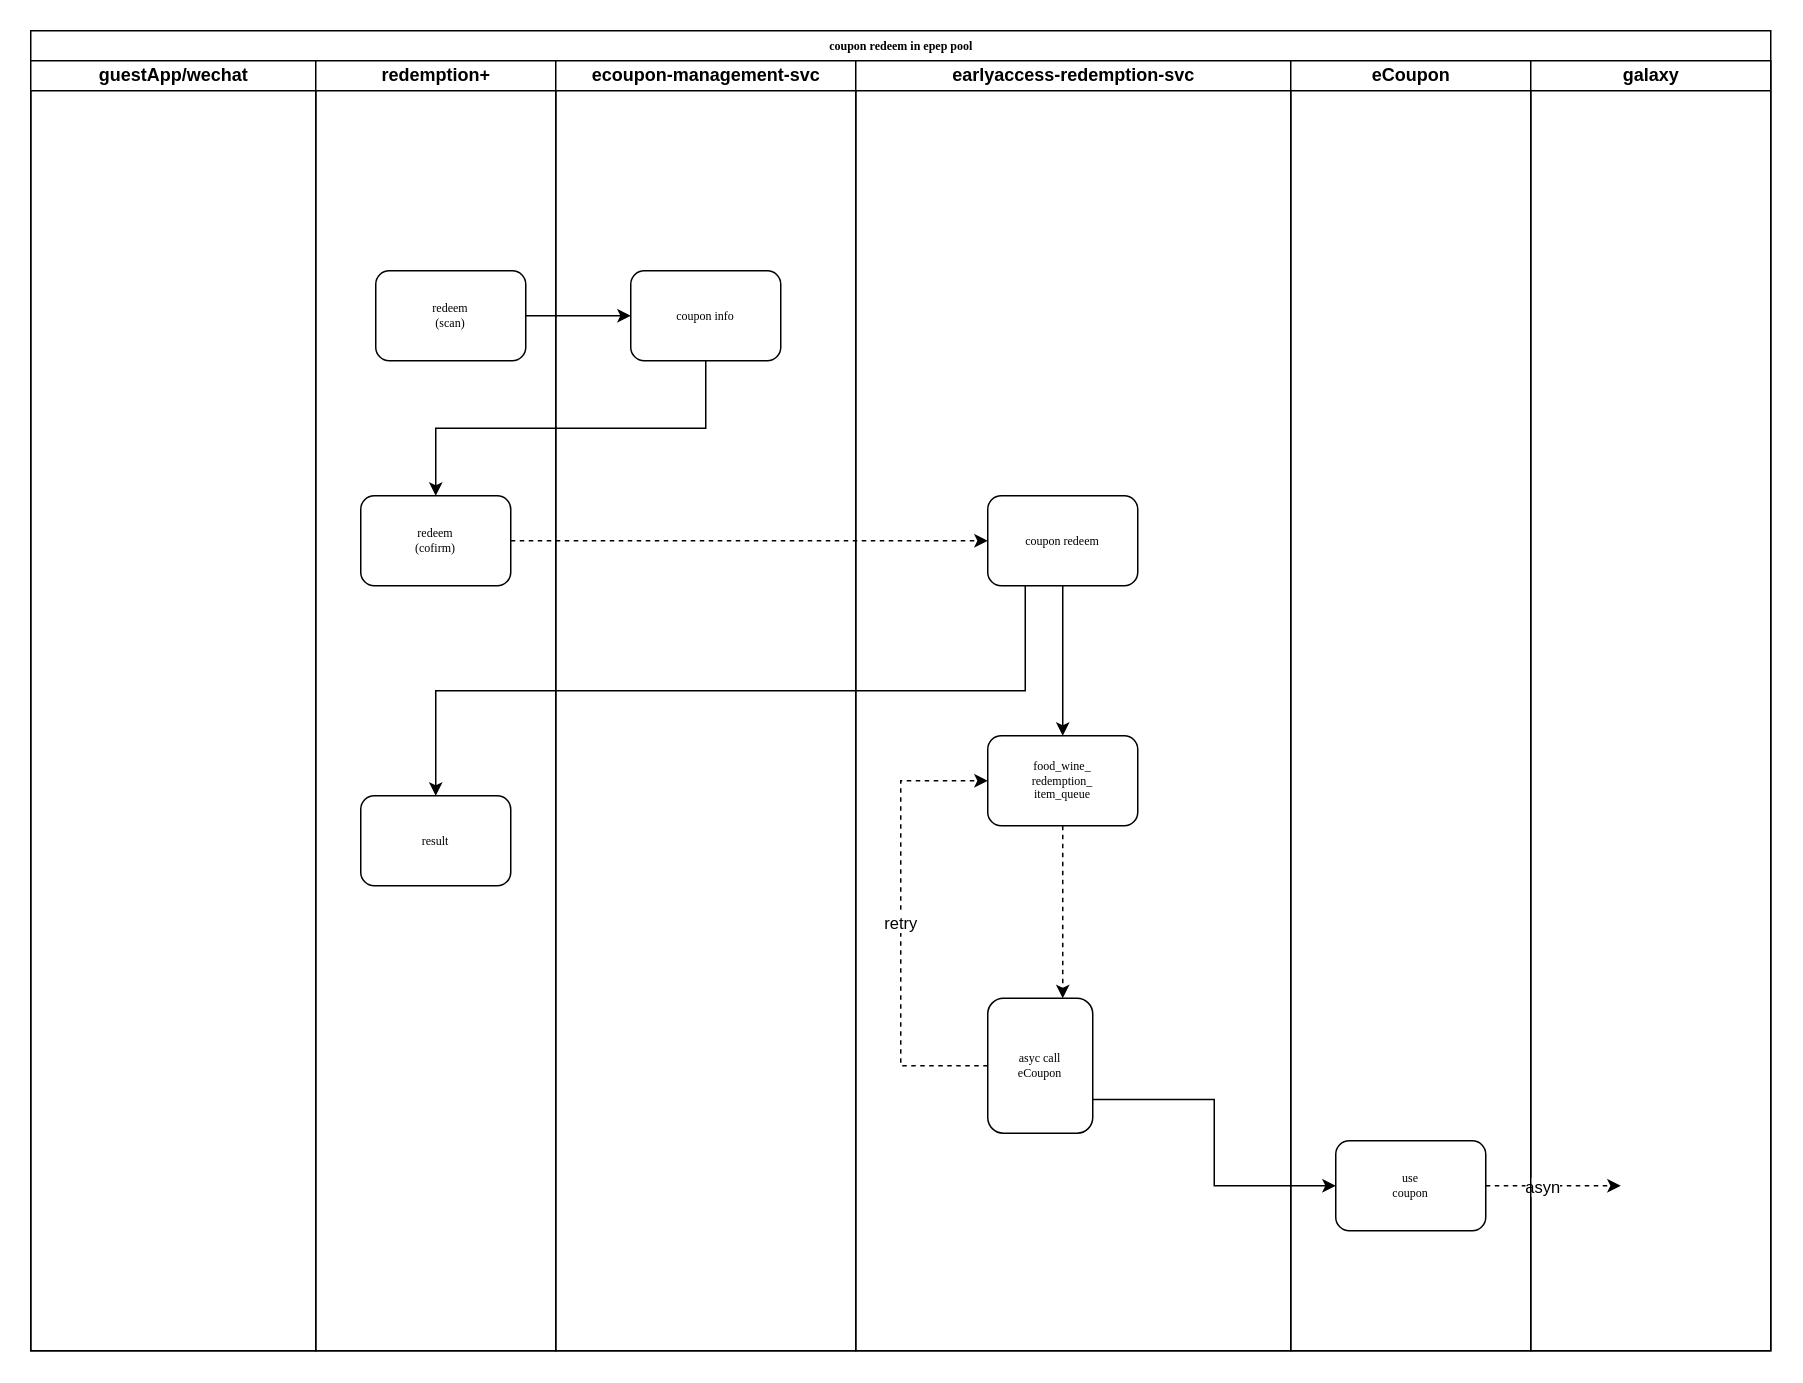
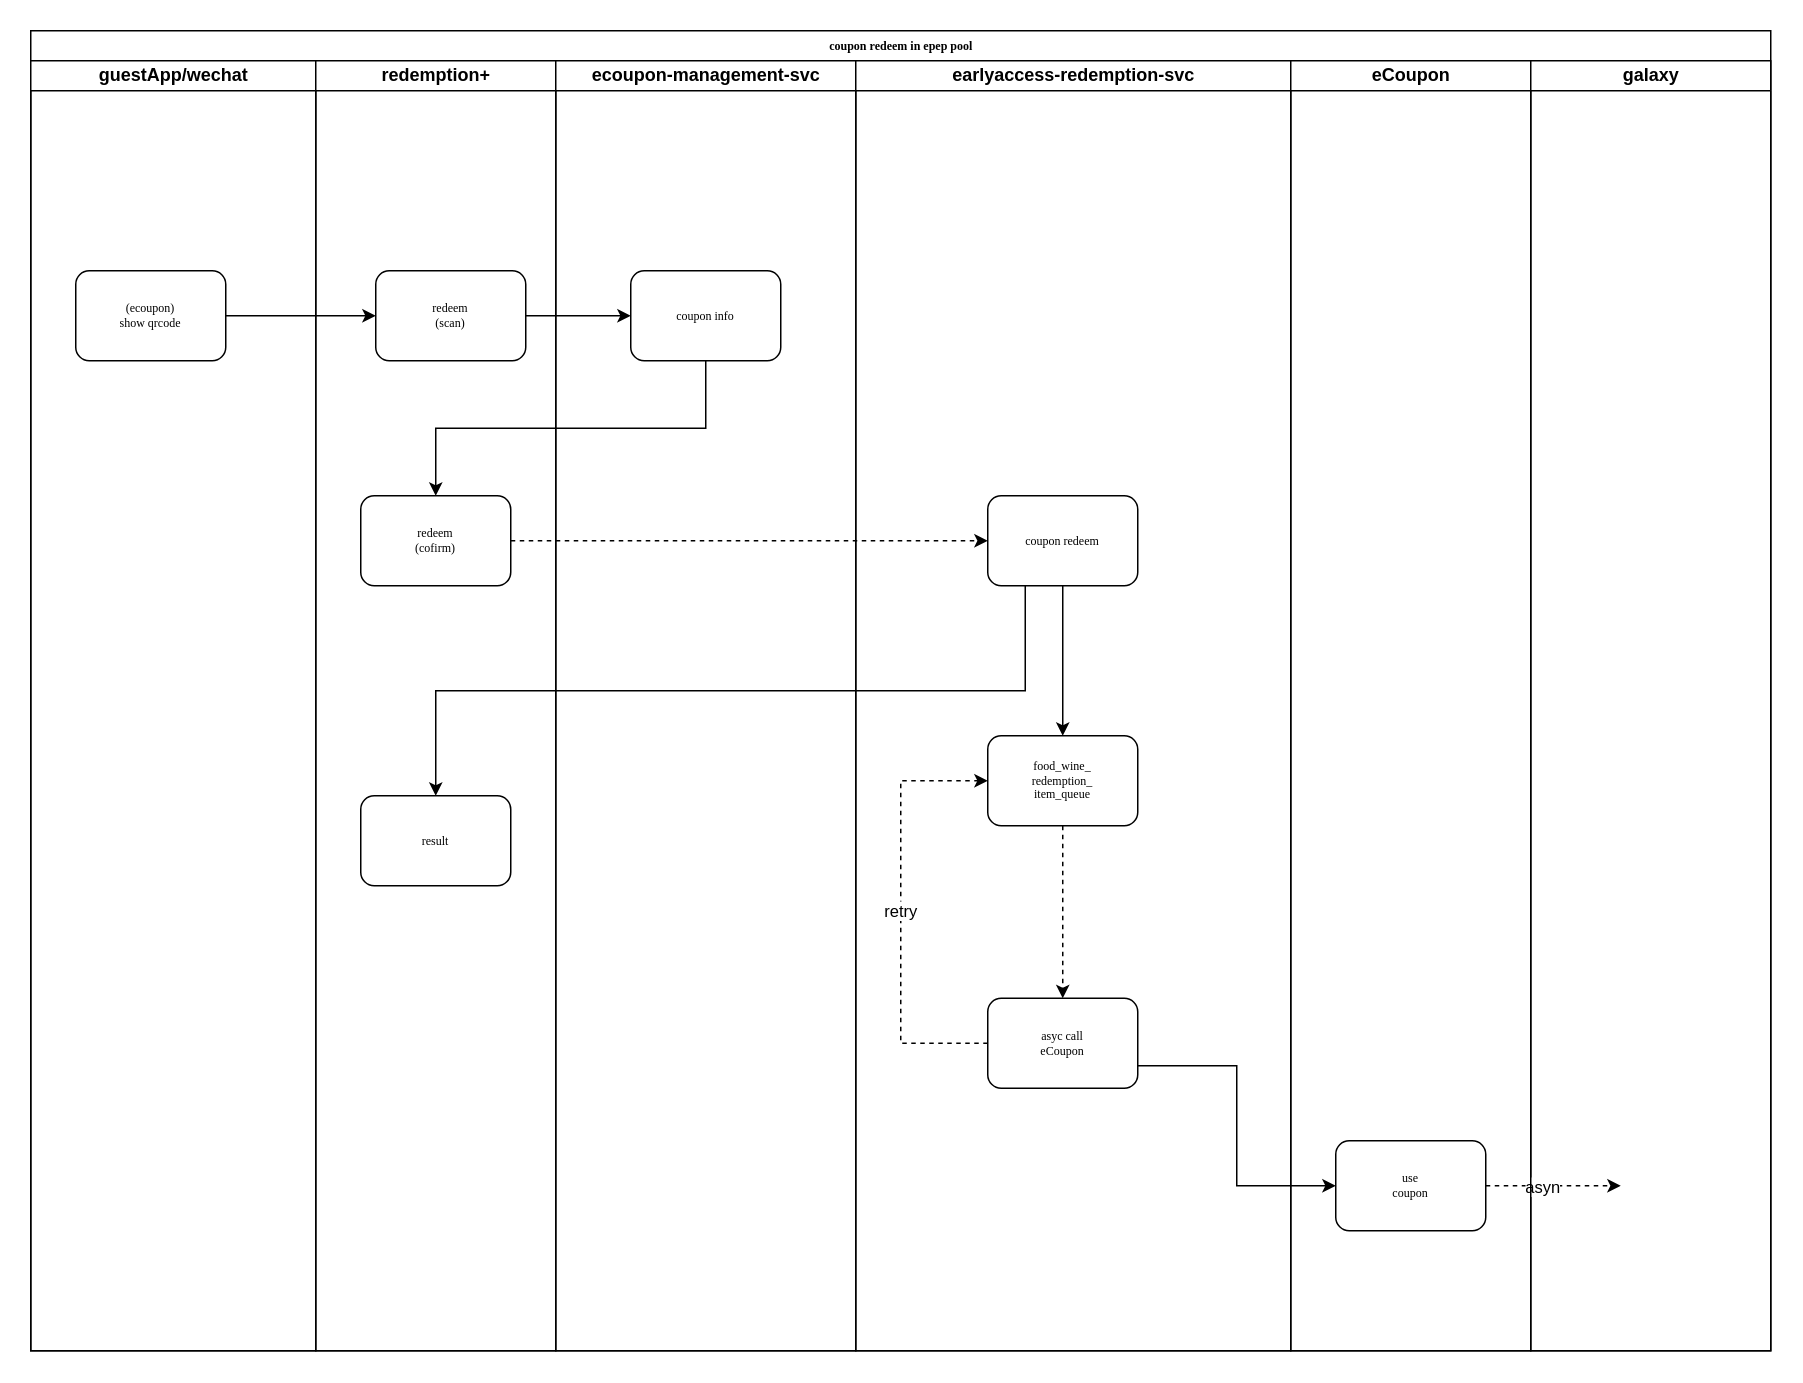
none -> (151, 316)
none -> (296, 316)
(1040, 1066) -> (1063, 1043)
